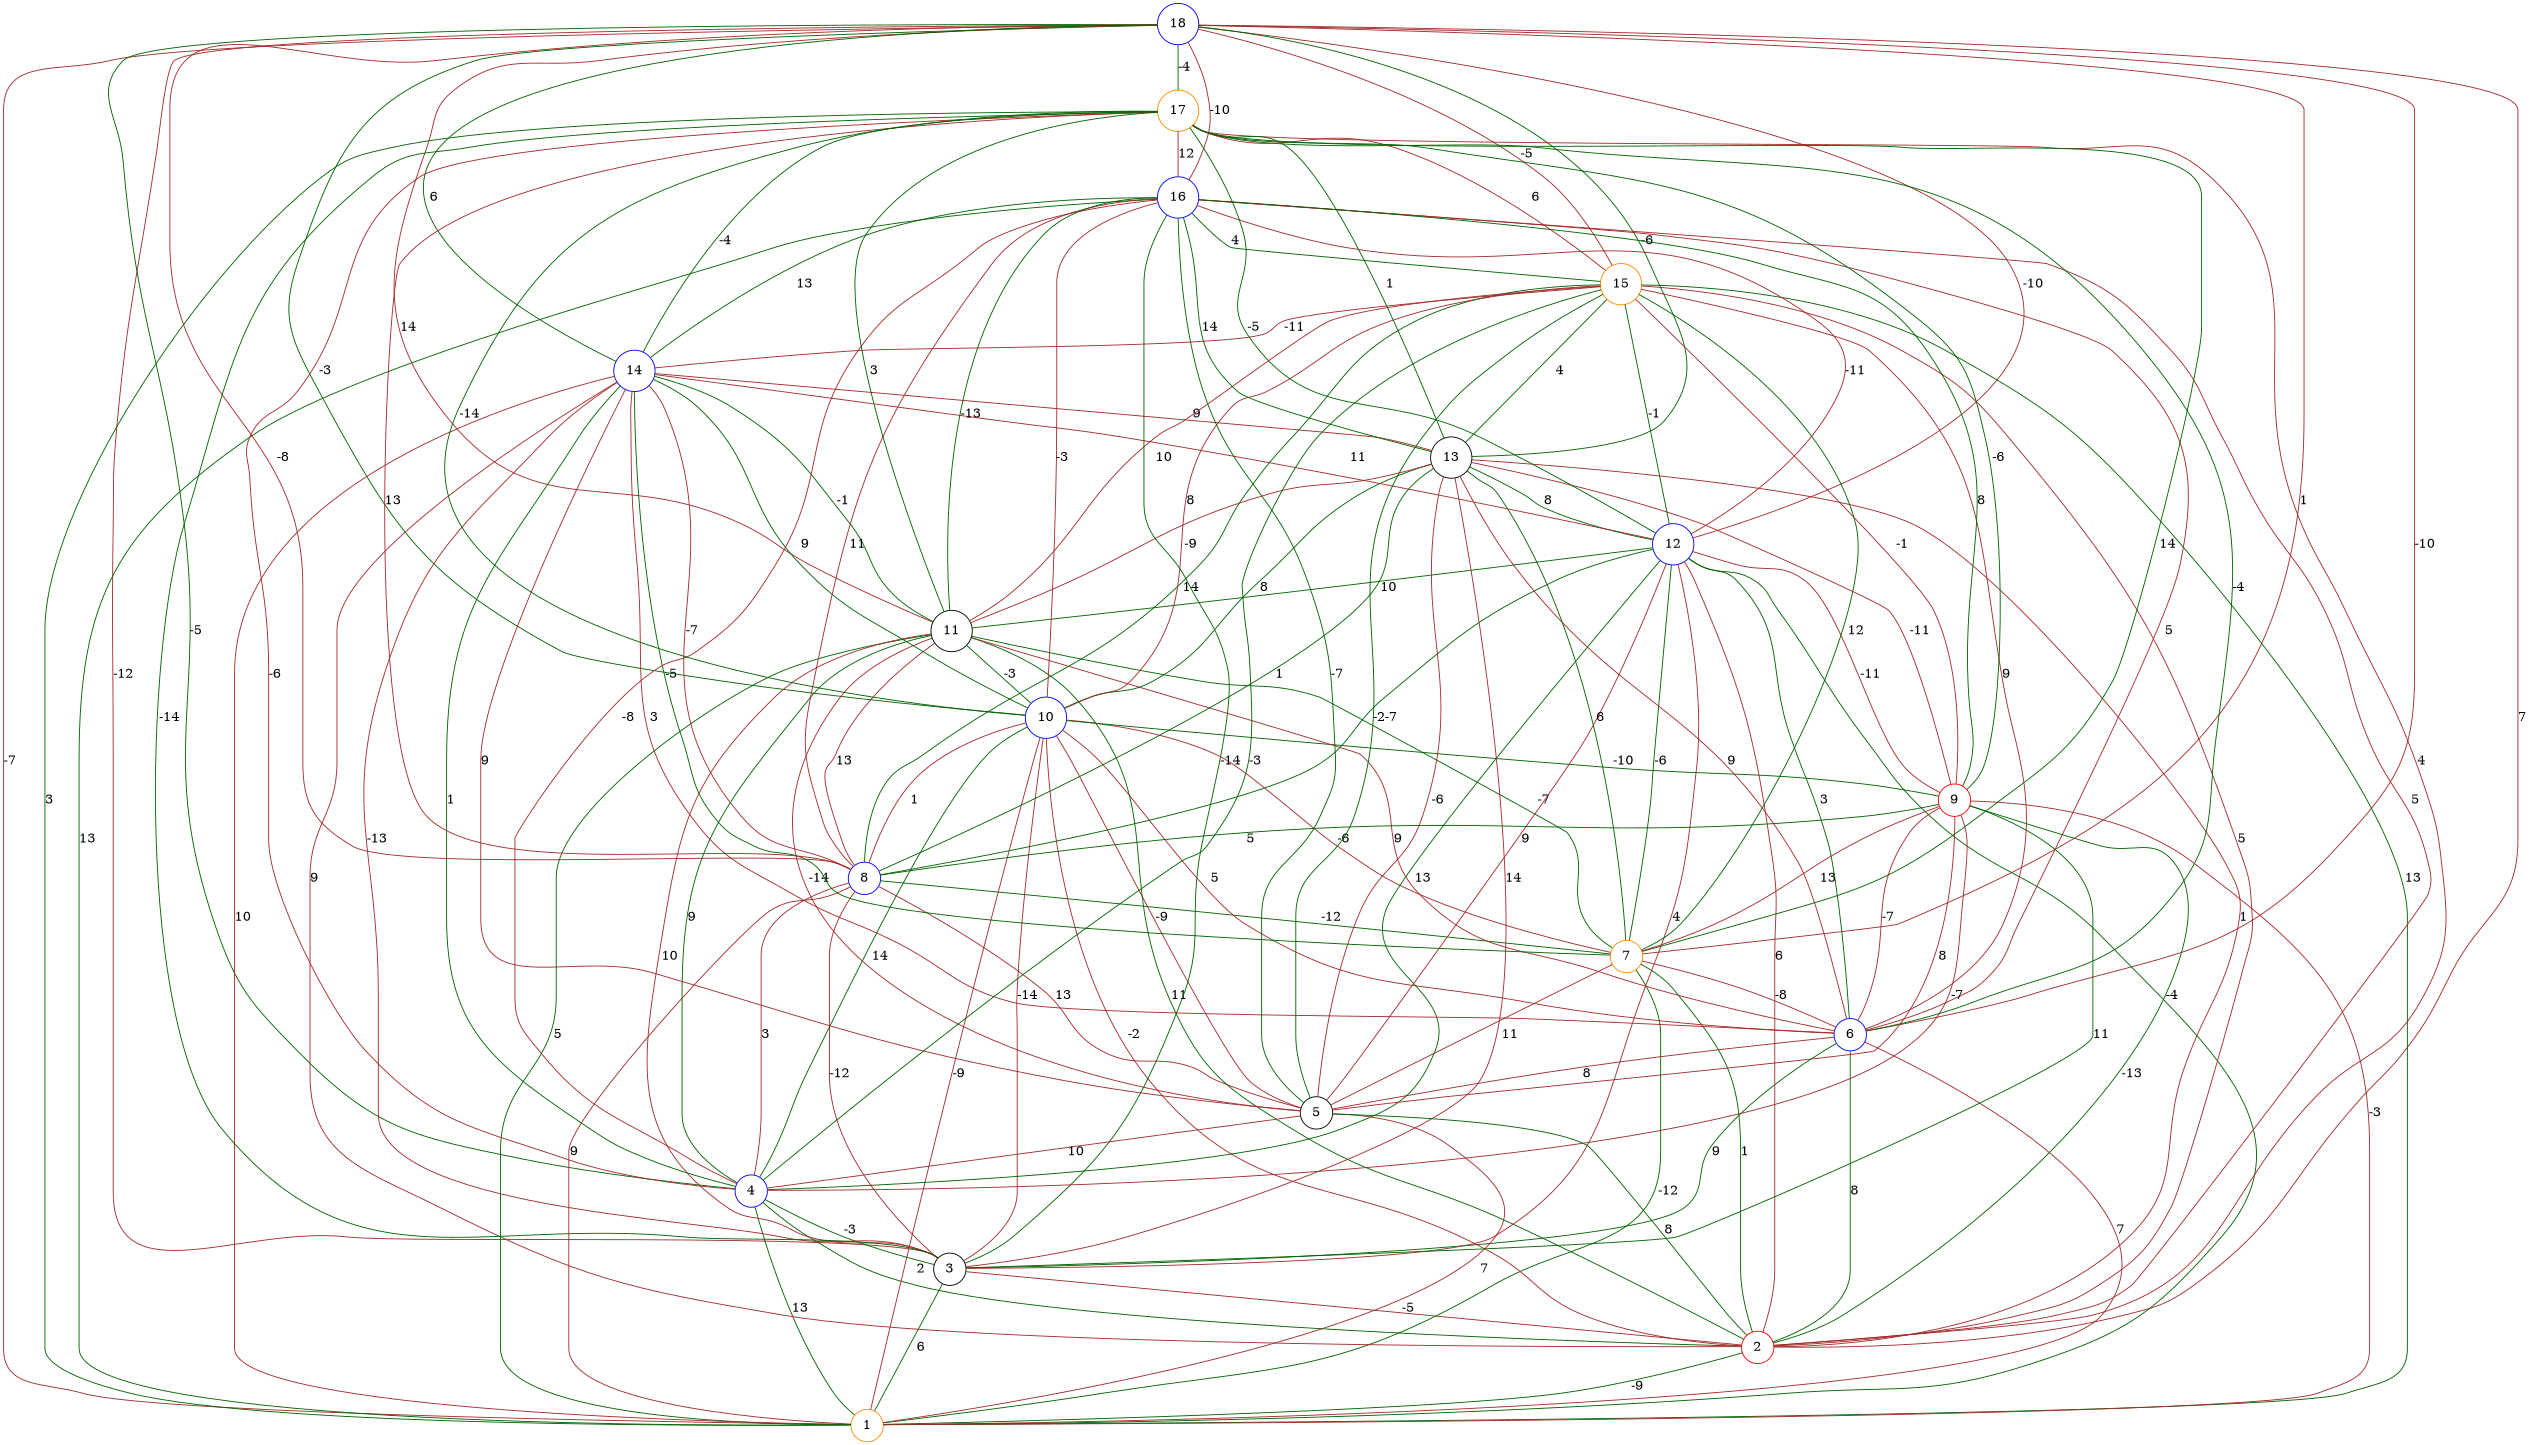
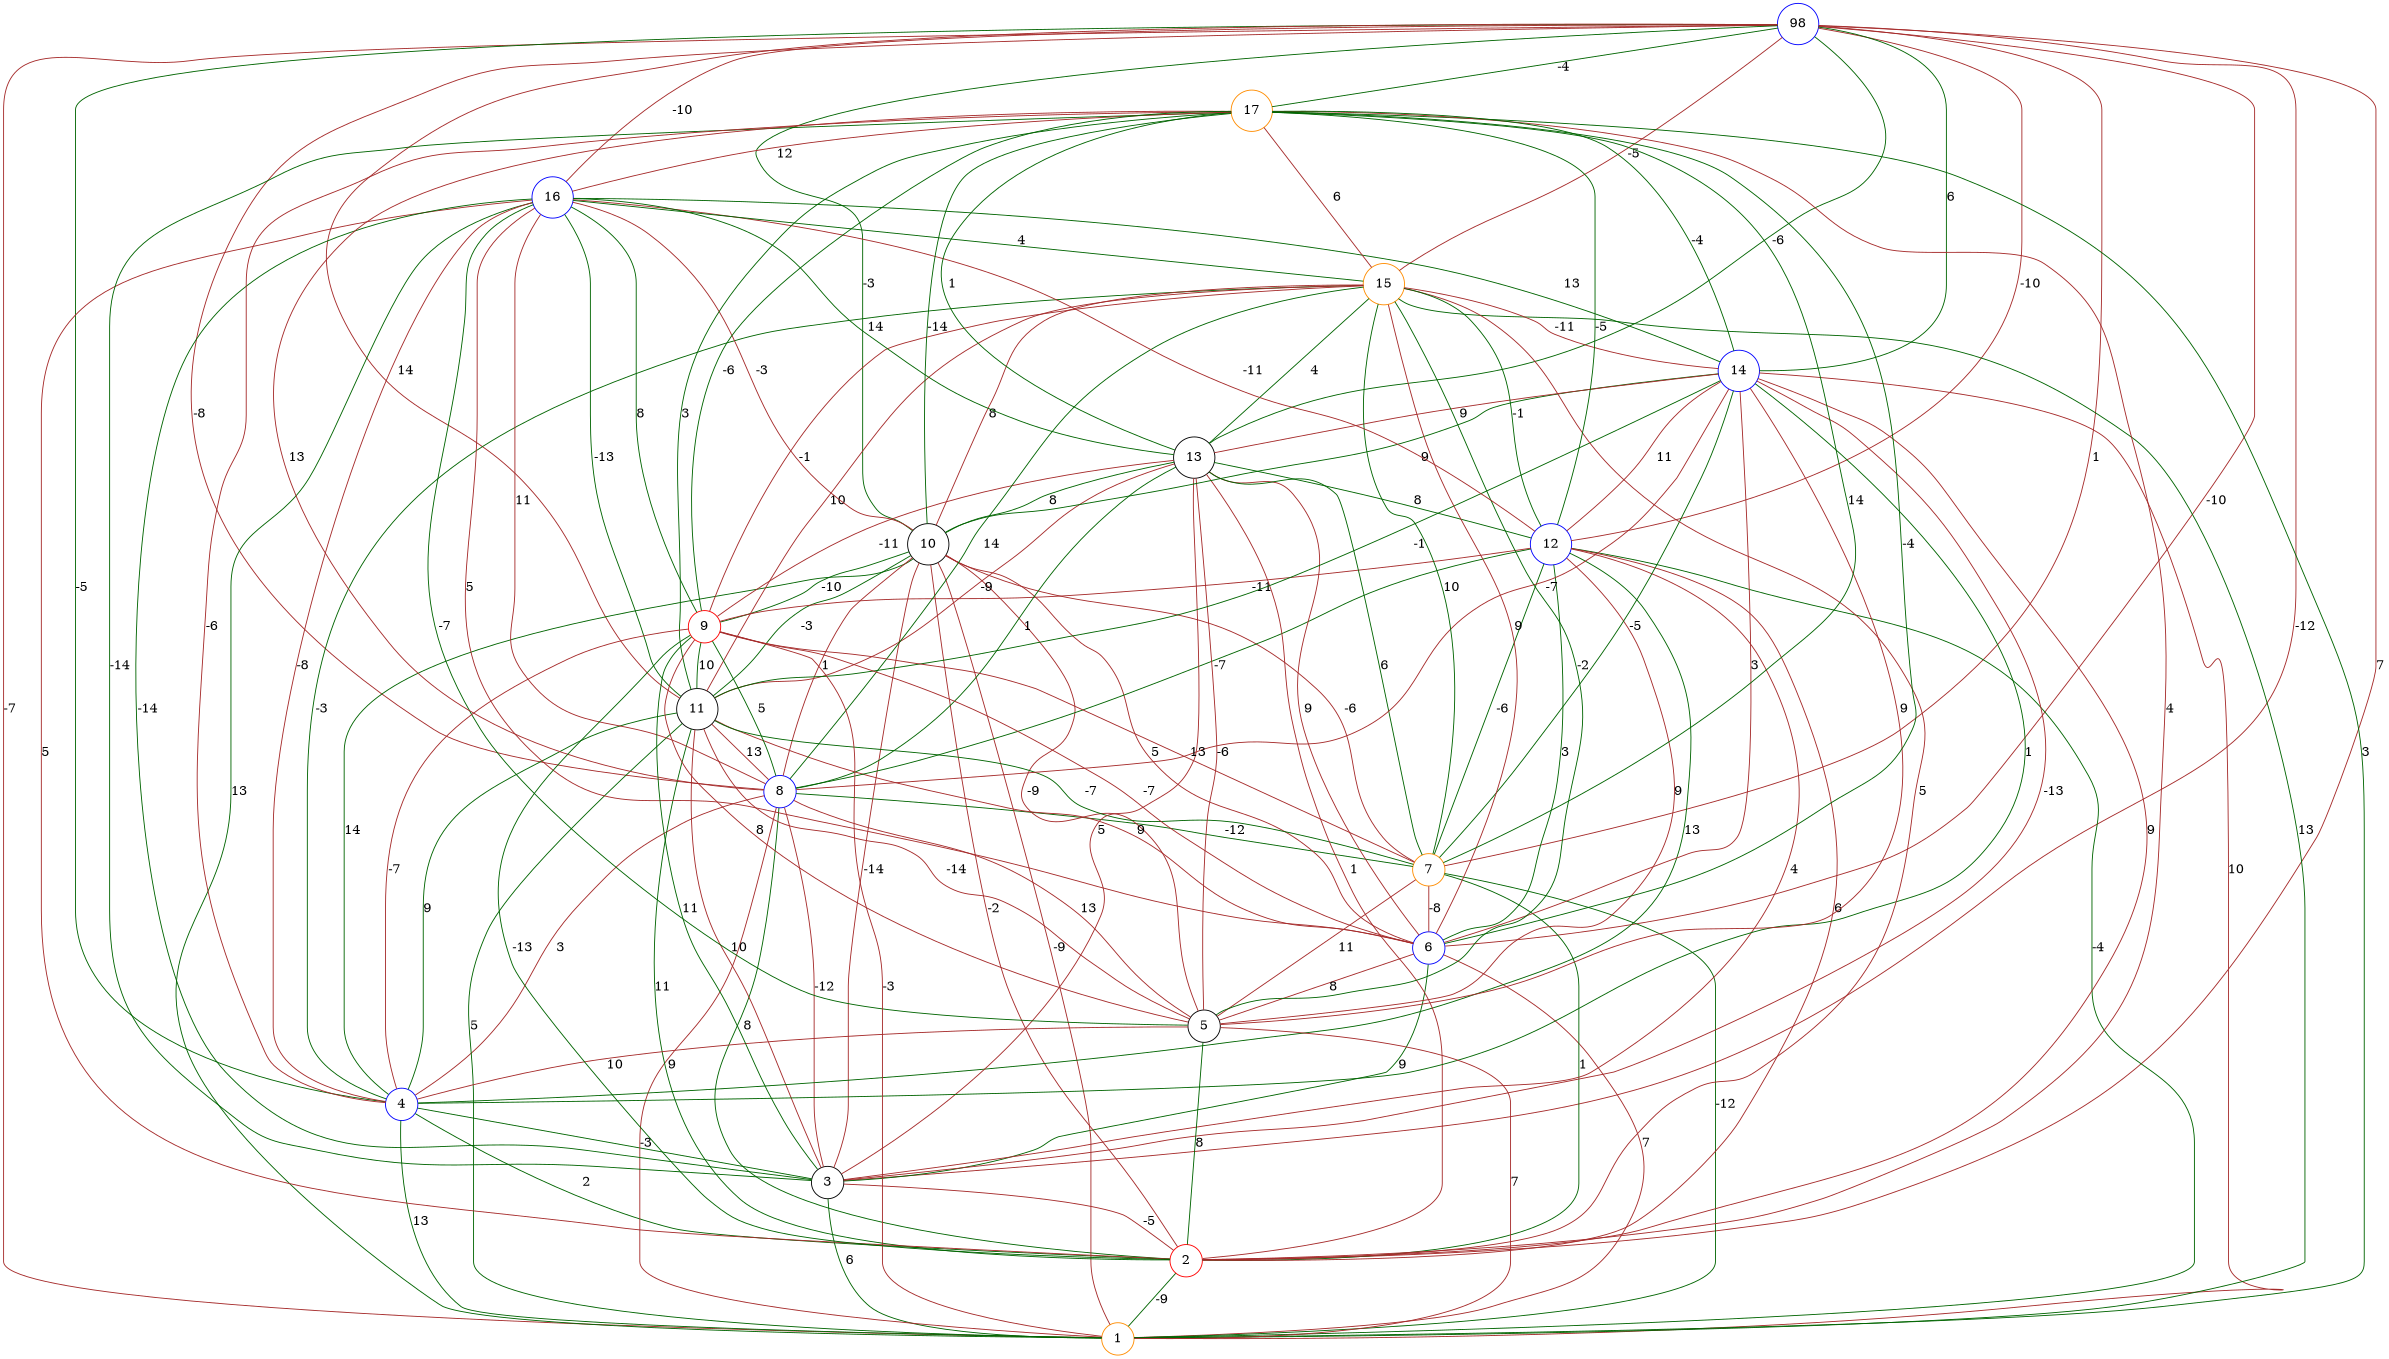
(1178, 24) -> (1798, 24)
(1330, 587) -> (698, 666)
(1856, 631) -> (1452, 588)
(1046, 718) -> (928, 544)
(1514, 878) -> (1102, 831)
(1850, 1217) -> (771, 1184)
